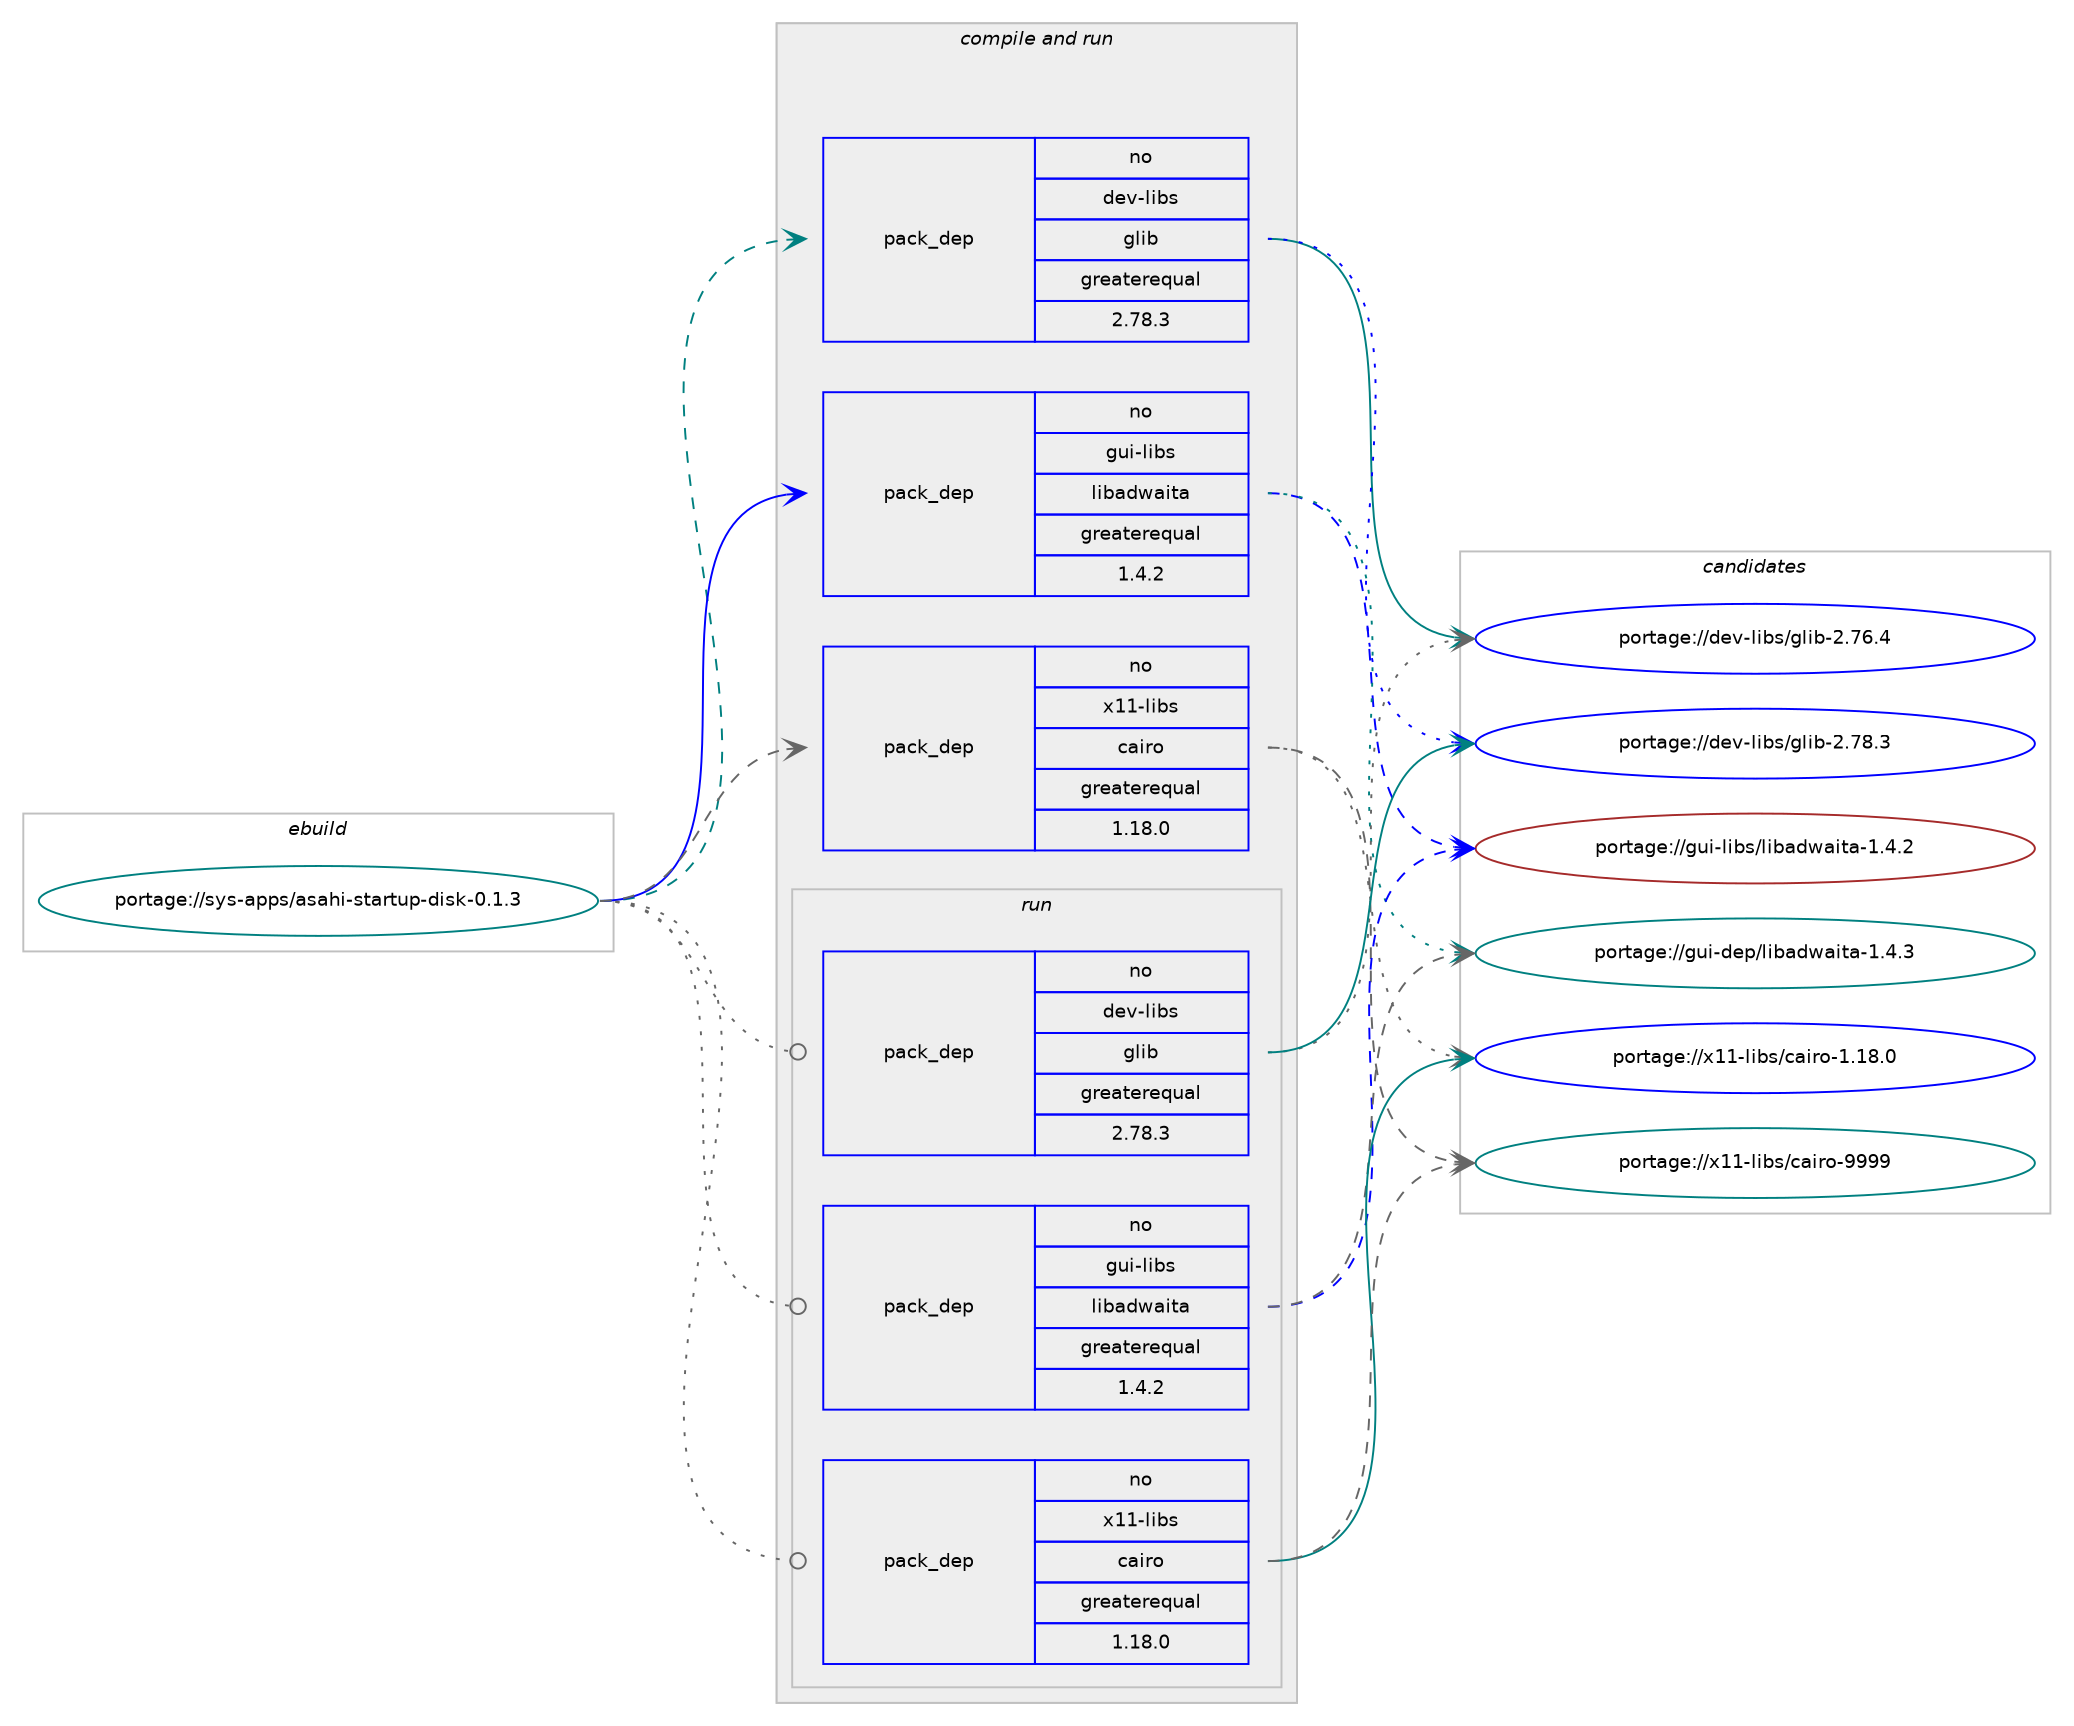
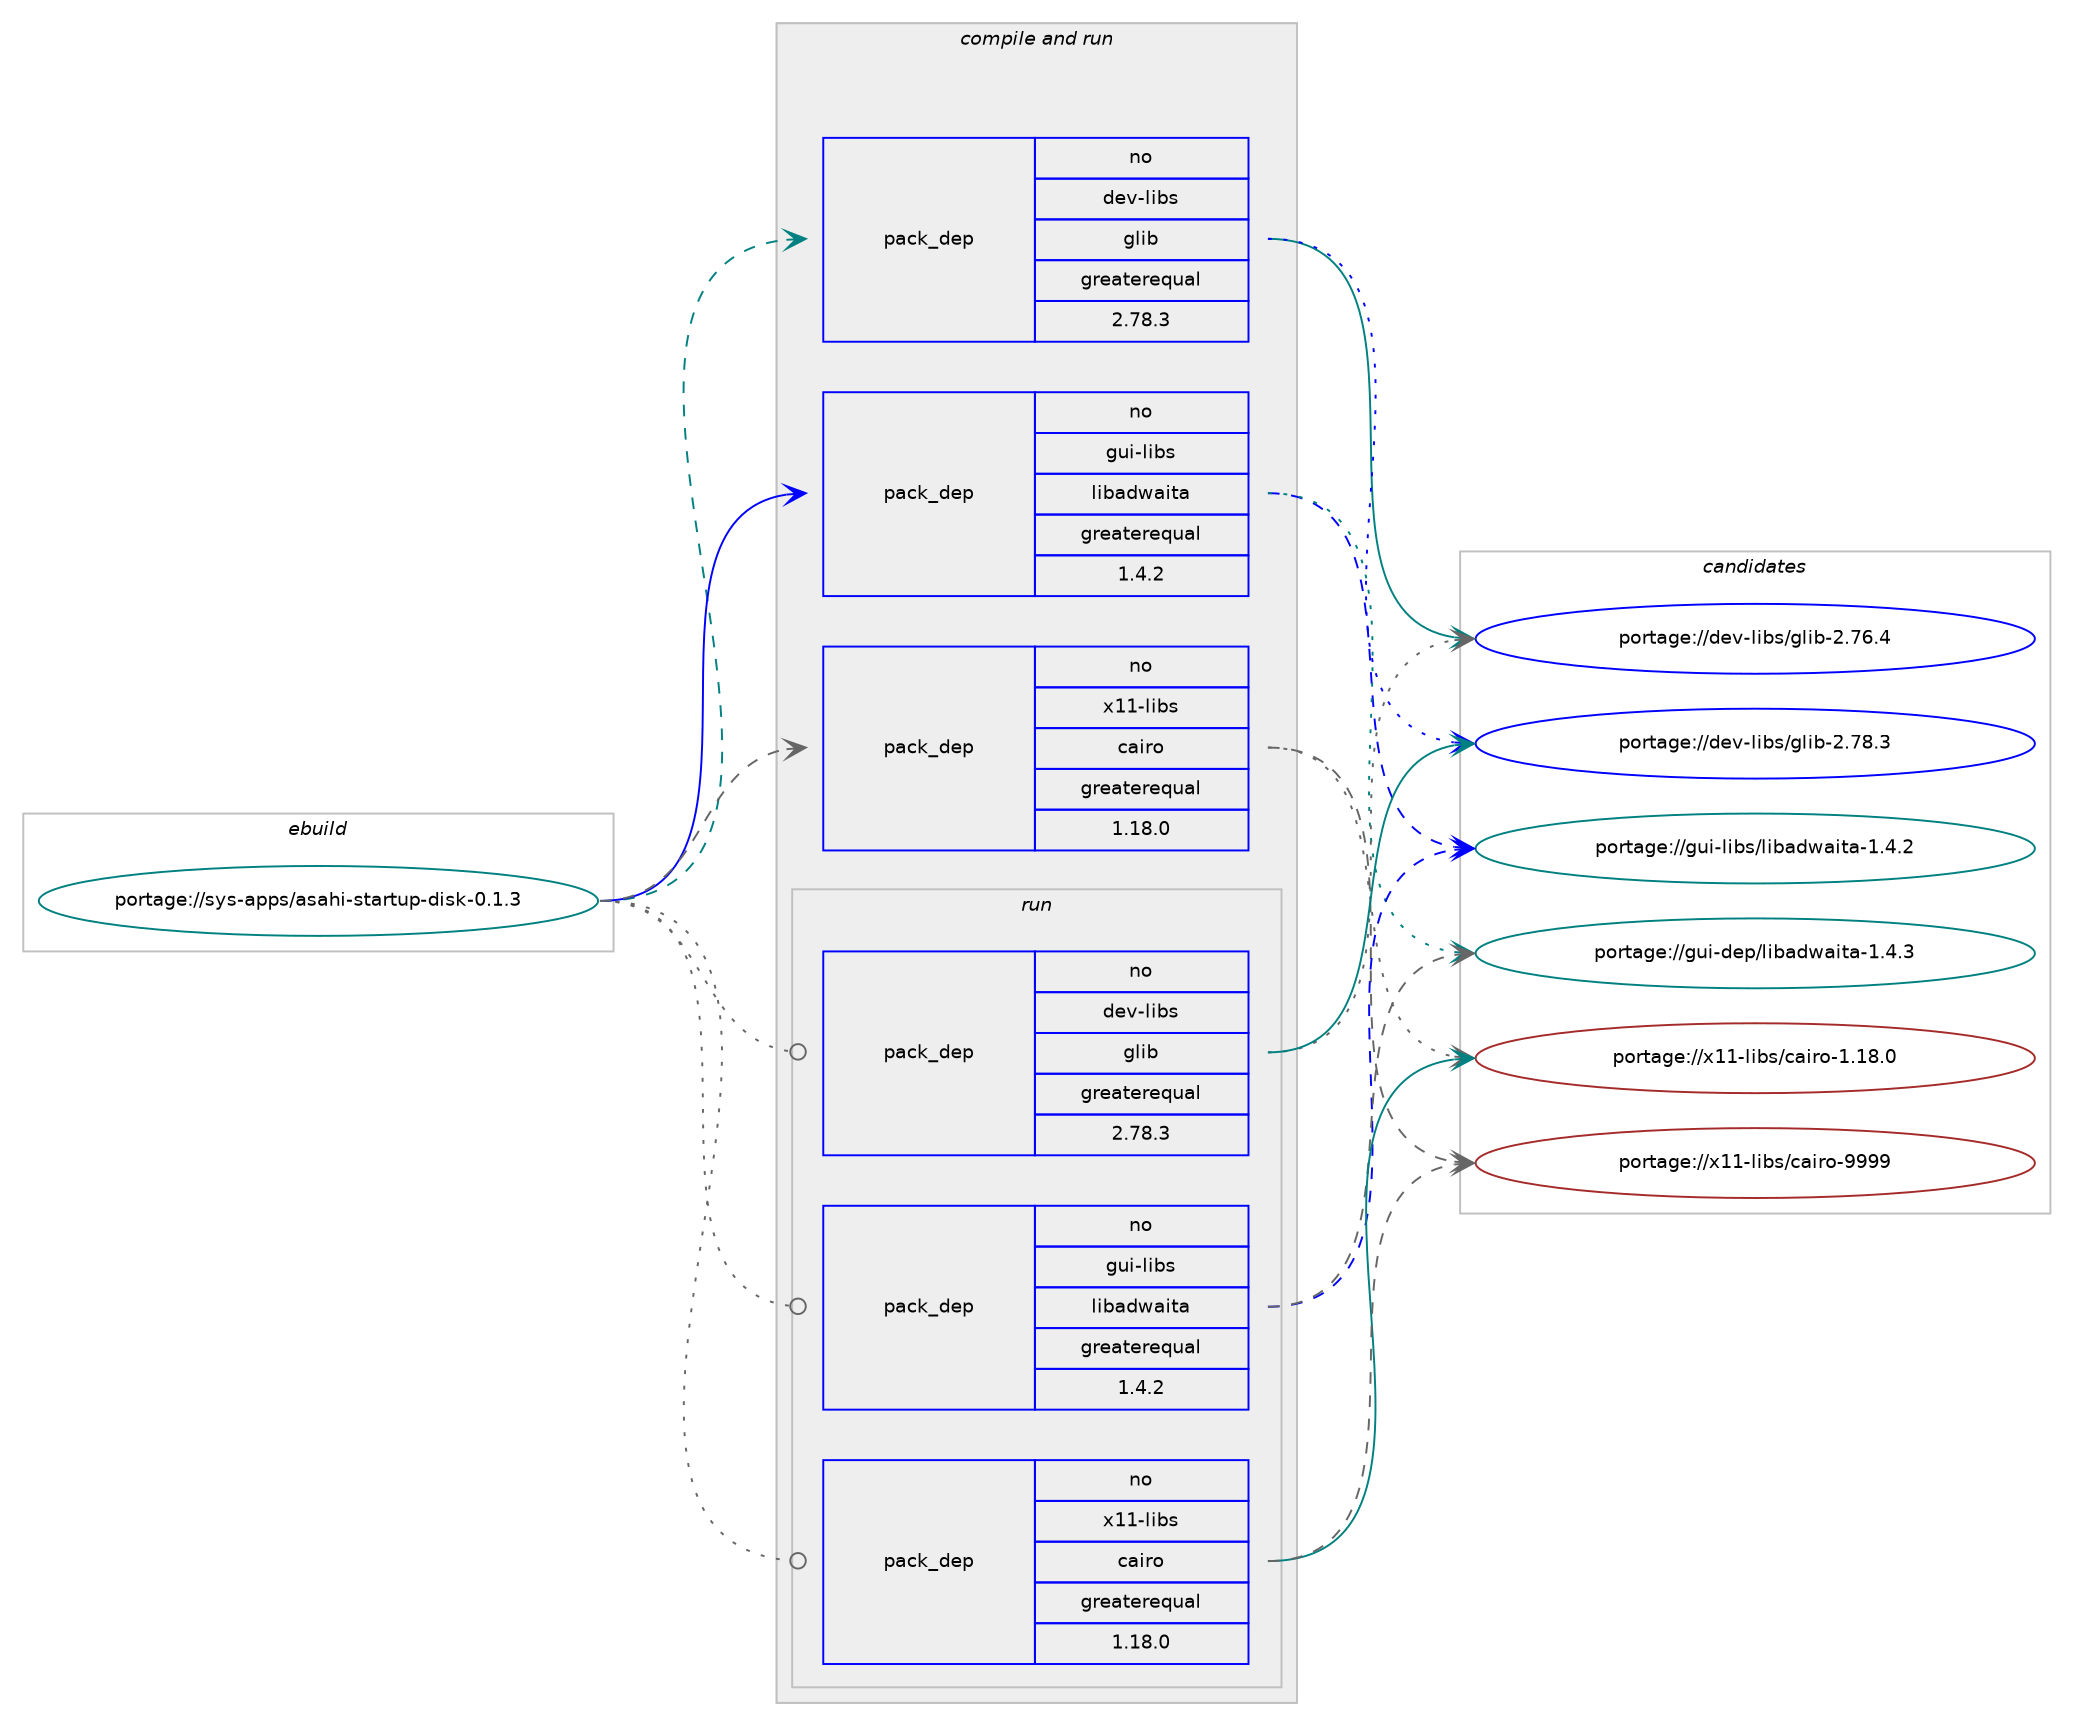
(1755, 849) -> (1755, 849)
(1755, 1058) -> (1755, 1058)
(1755, 1163) -> (1755, 1163)
